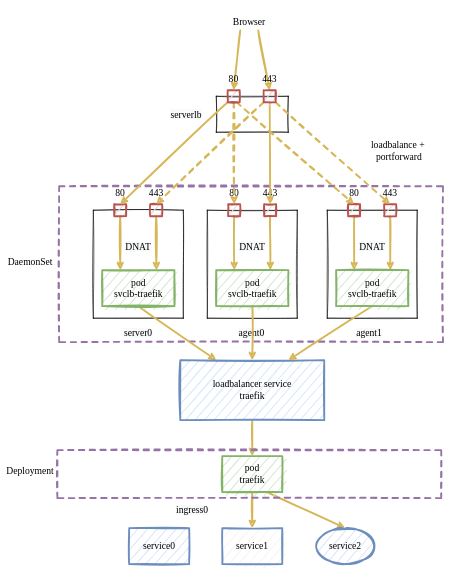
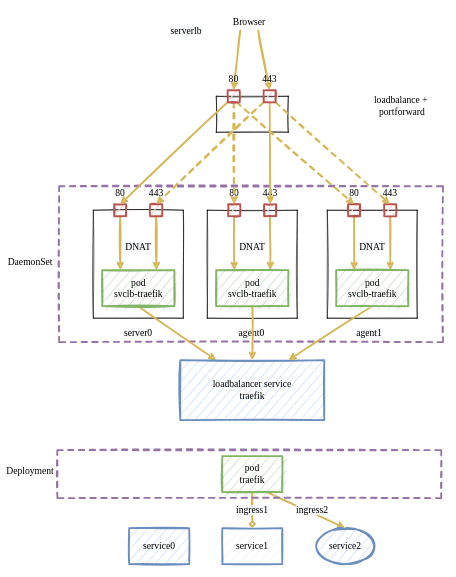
(186, 114) -> (186, 30)
(399, 150) -> (402, 105)
(252, 434) -> none
(192, 510) -> none
none -> (252, 510)
none -> (312, 510)
(252, 512) -> (252, 513)
